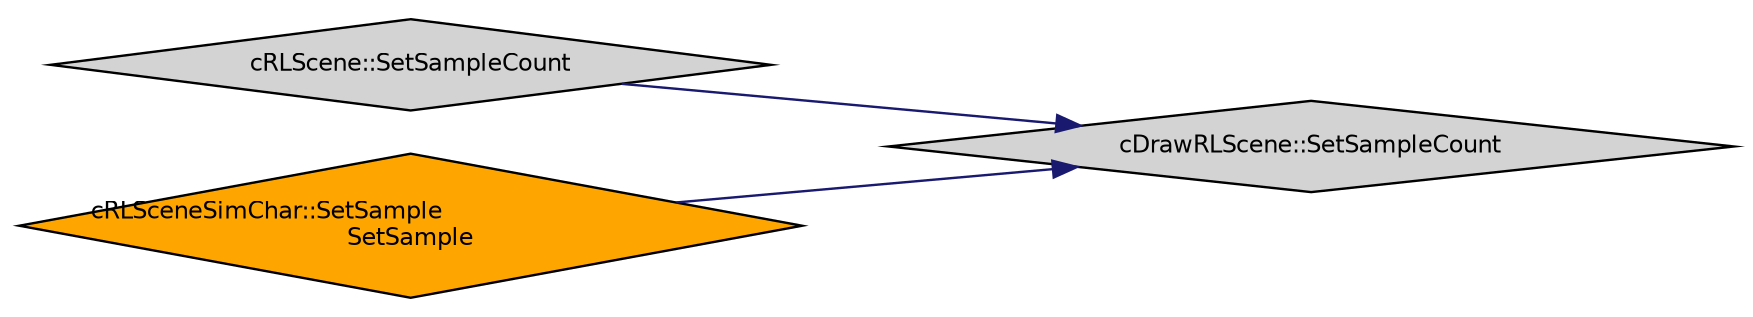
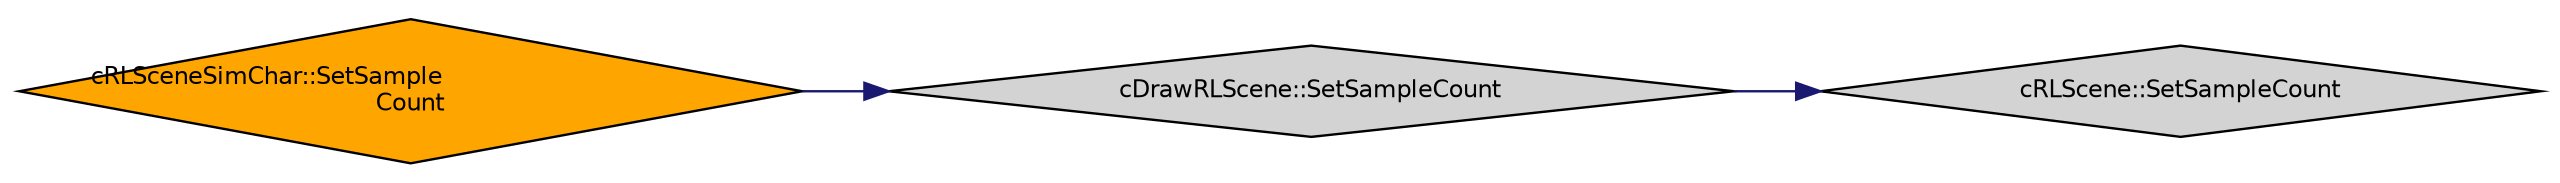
(839, 104) -> (1765, 91)
(411, 226) -> (411, 91)
